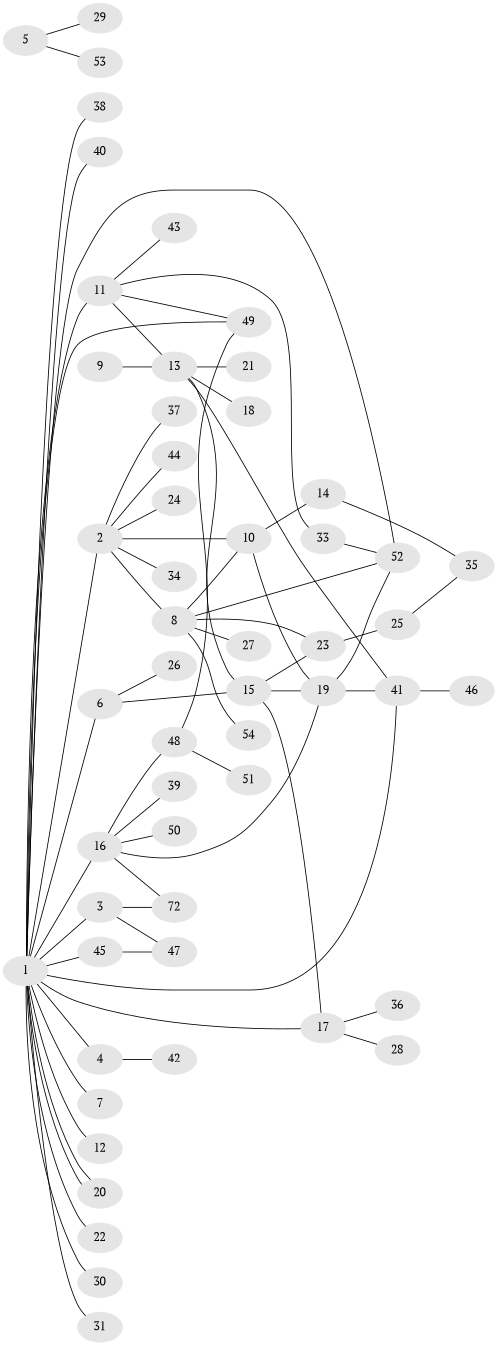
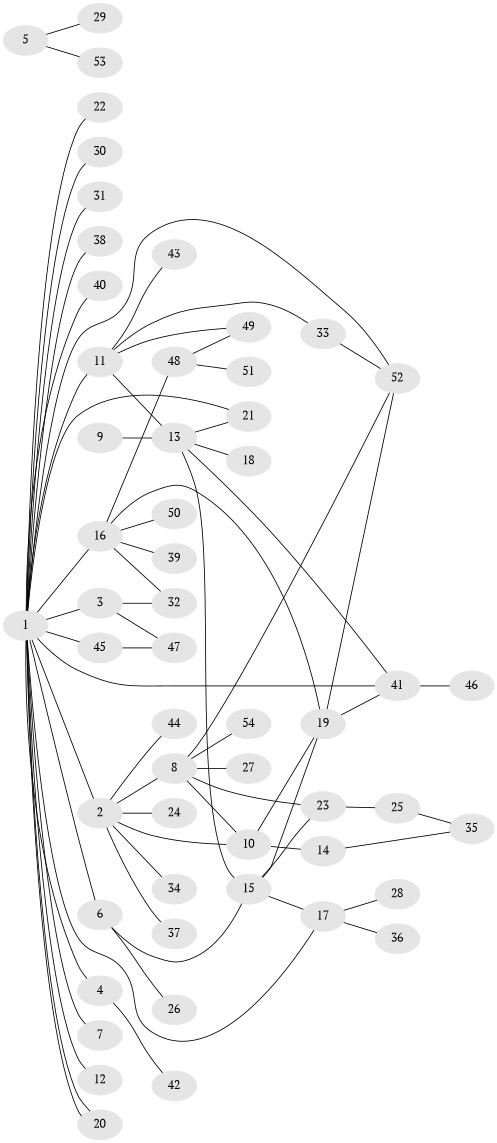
(40, 572) -> (69, 427)
(174, 907) -> (174, 603)
